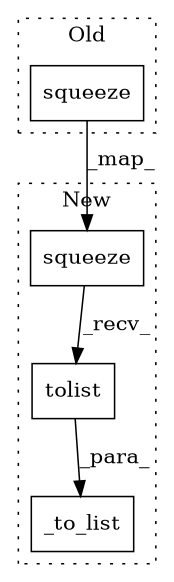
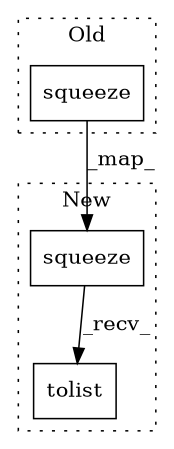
(82, 524) -> none
